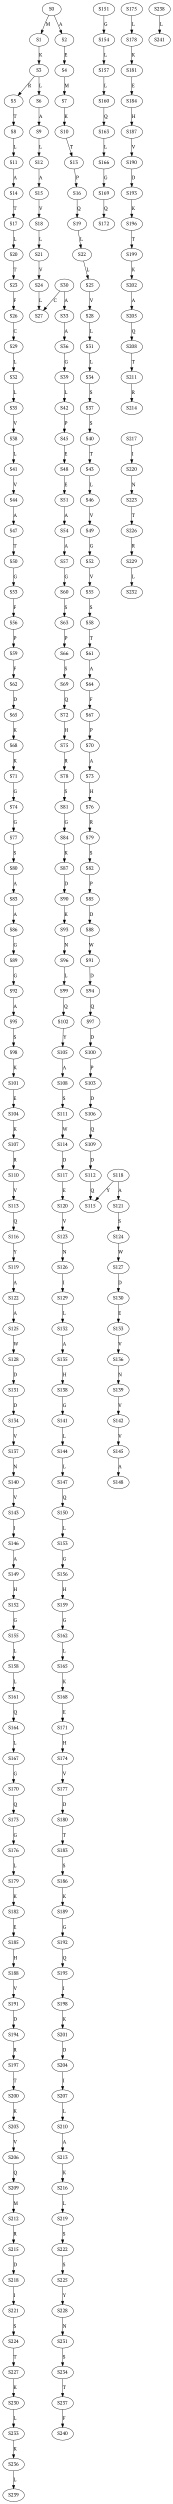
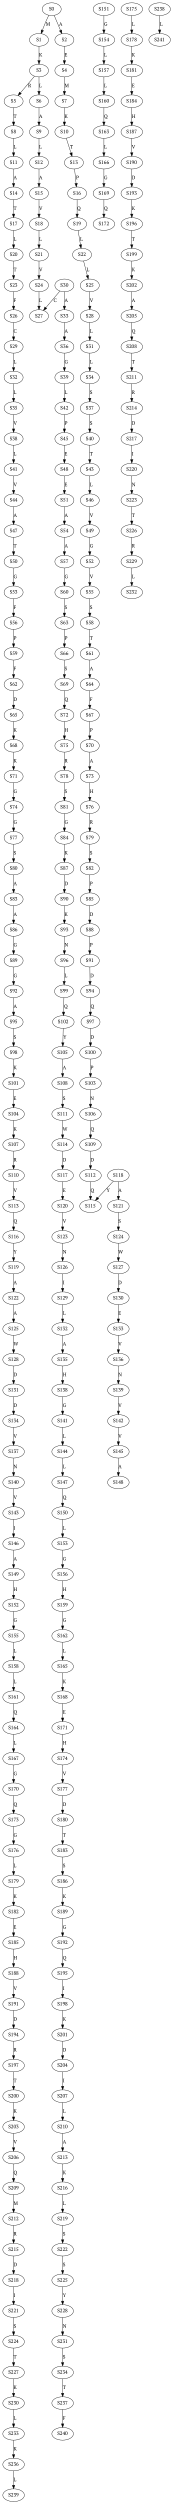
none -> (132, 422)
(91, 945) -> (91, 945)
(92, 1099) -> (92, 1099)
